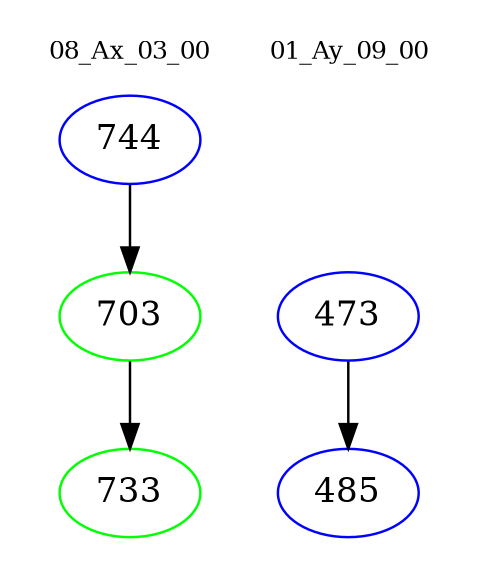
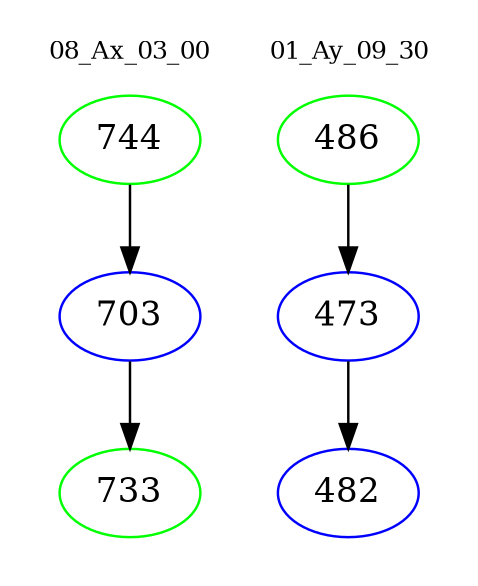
(350, 53) -> (350, 53)
(130, 140) -> (130, 140)
none -> (348, 140)
(130, 316) -> (130, 316)
(348, 493) -> (348, 493)
